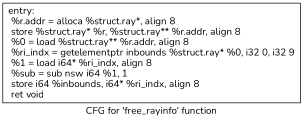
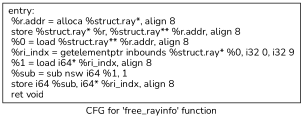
(104, 84) -> (91, 84)
